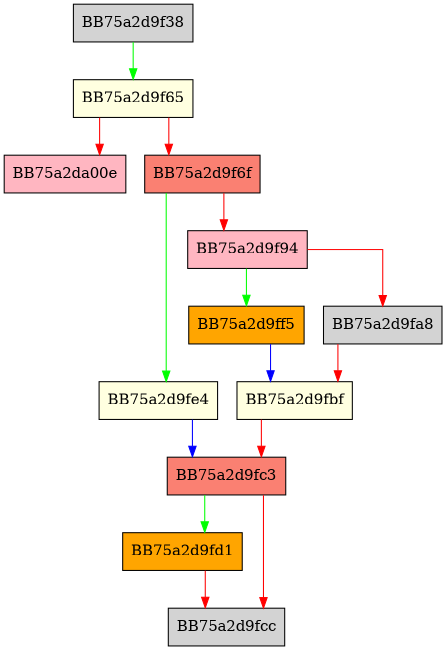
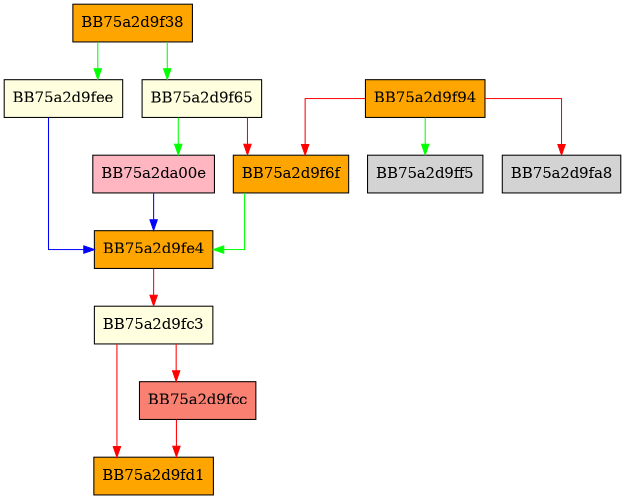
(133, 23) -> (133, 23)
none -> (63, 99)
(100, 131) -> (178, 131)
(202, 174) -> (291, 174)
none -> (154, 206)
(224, 206) -> (312, 99)
(247, 250) -> (425, 99)
(246, 325) -> (425, 174)
(158, 401) -> (154, 250)
(295, 401) -> none
(192, 433) -> (154, 282)
(226, 476) -> (154, 325)
(205, 508) -> (117, 395)
(205, 584) -> (176, 433)
(226, 627) -> (198, 401)
